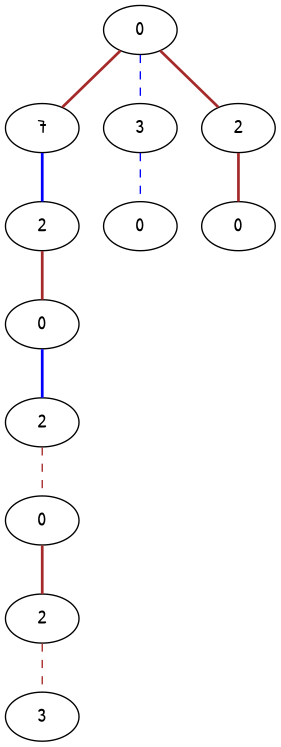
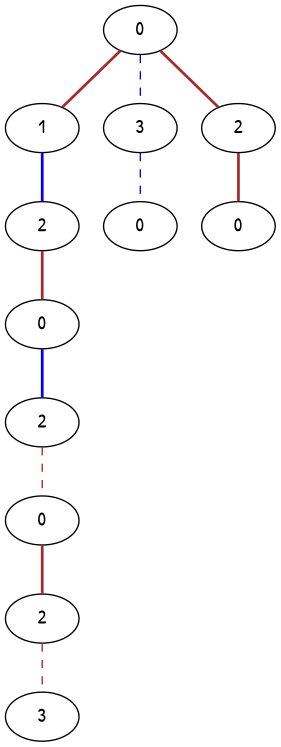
(42, 128) -> (42, 128)
